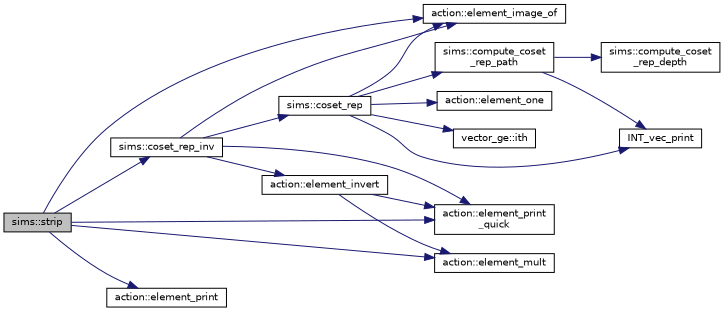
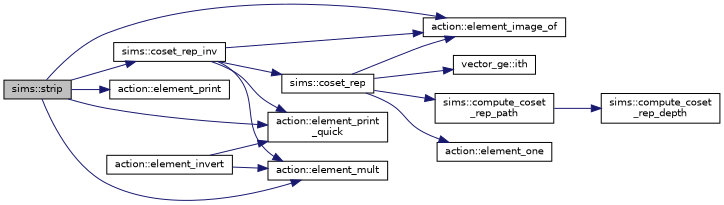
(661, 138) -> none
(241, 165) -> (250, 106)
